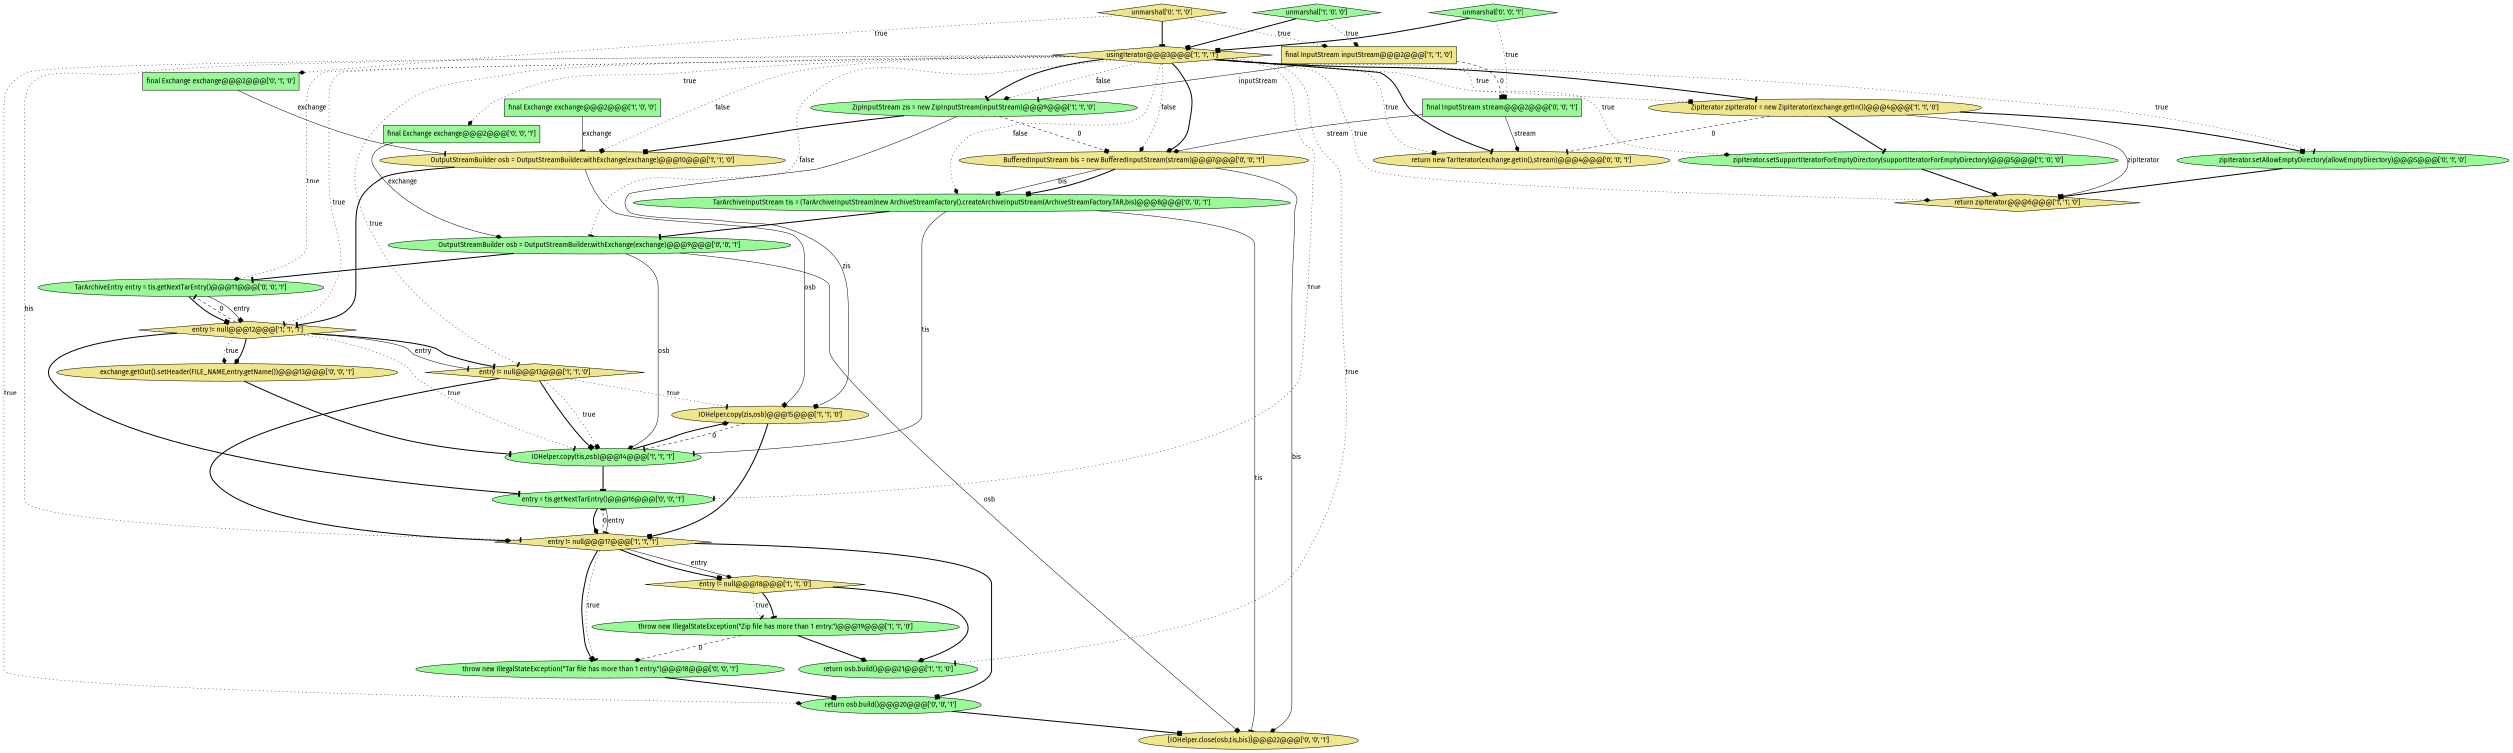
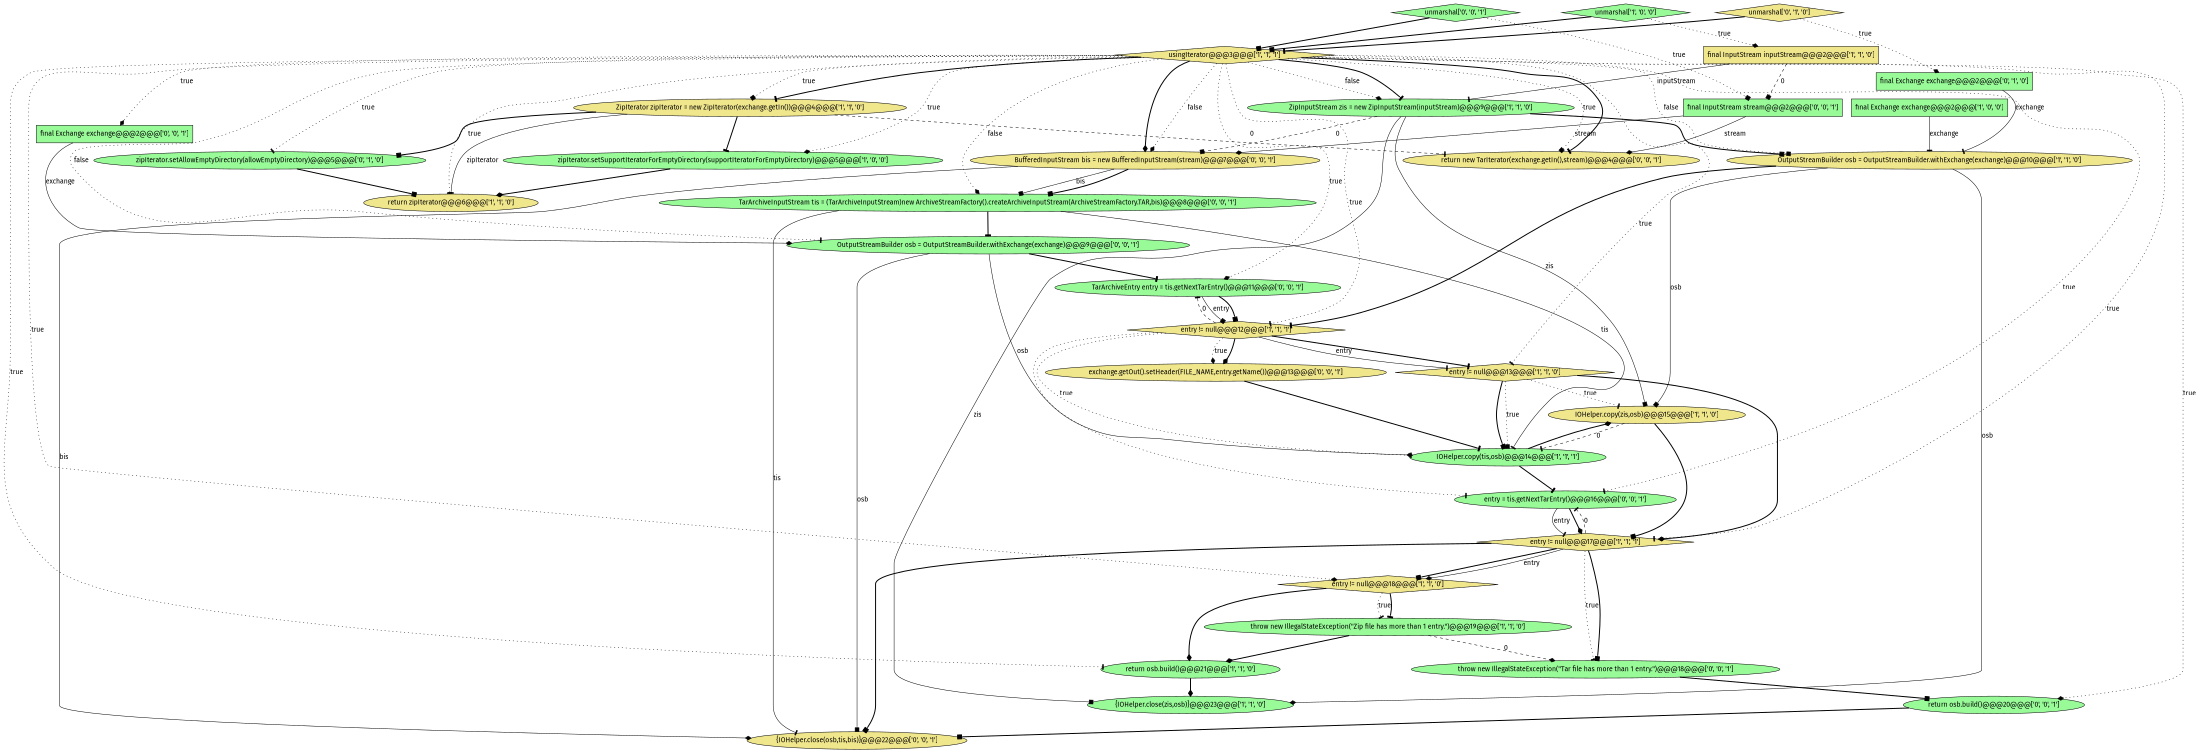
(1258, 32) -> none
(1540, 186) -> (760, 73)
(2017, 203) -> (451, 203)
(29, 309) -> (2113, 309)
none -> (33, 374)
(203, 449) -> (1165, 455)
(920, 558) -> (1109, 553)
none -> (1190, 705)
